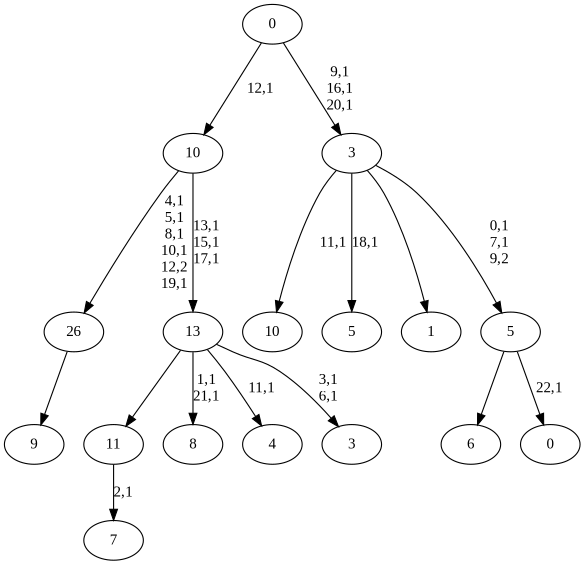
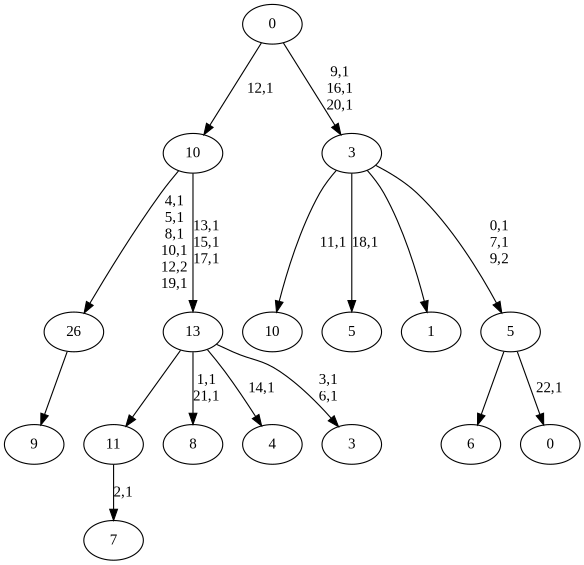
(262, 388) -> (262, 388)
